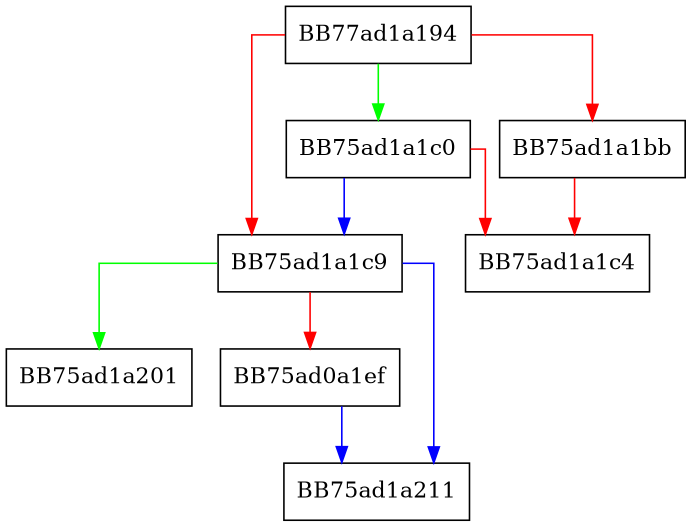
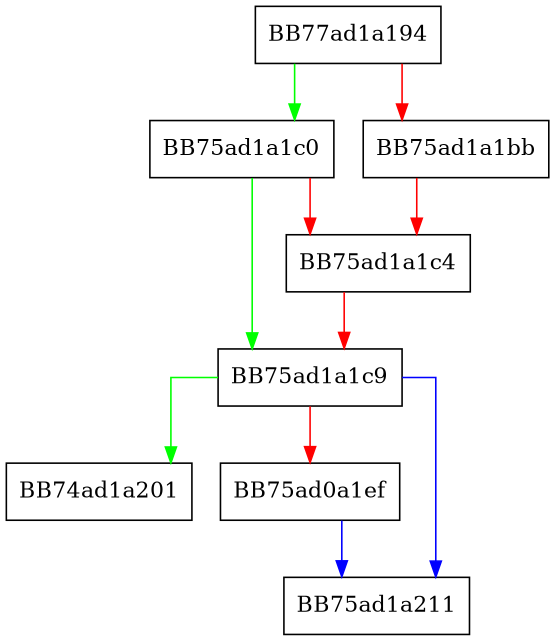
(252, 110) -> (344, 312)
(344, 198) -> (252, 255)
(99, 377) -> (99, 492)
